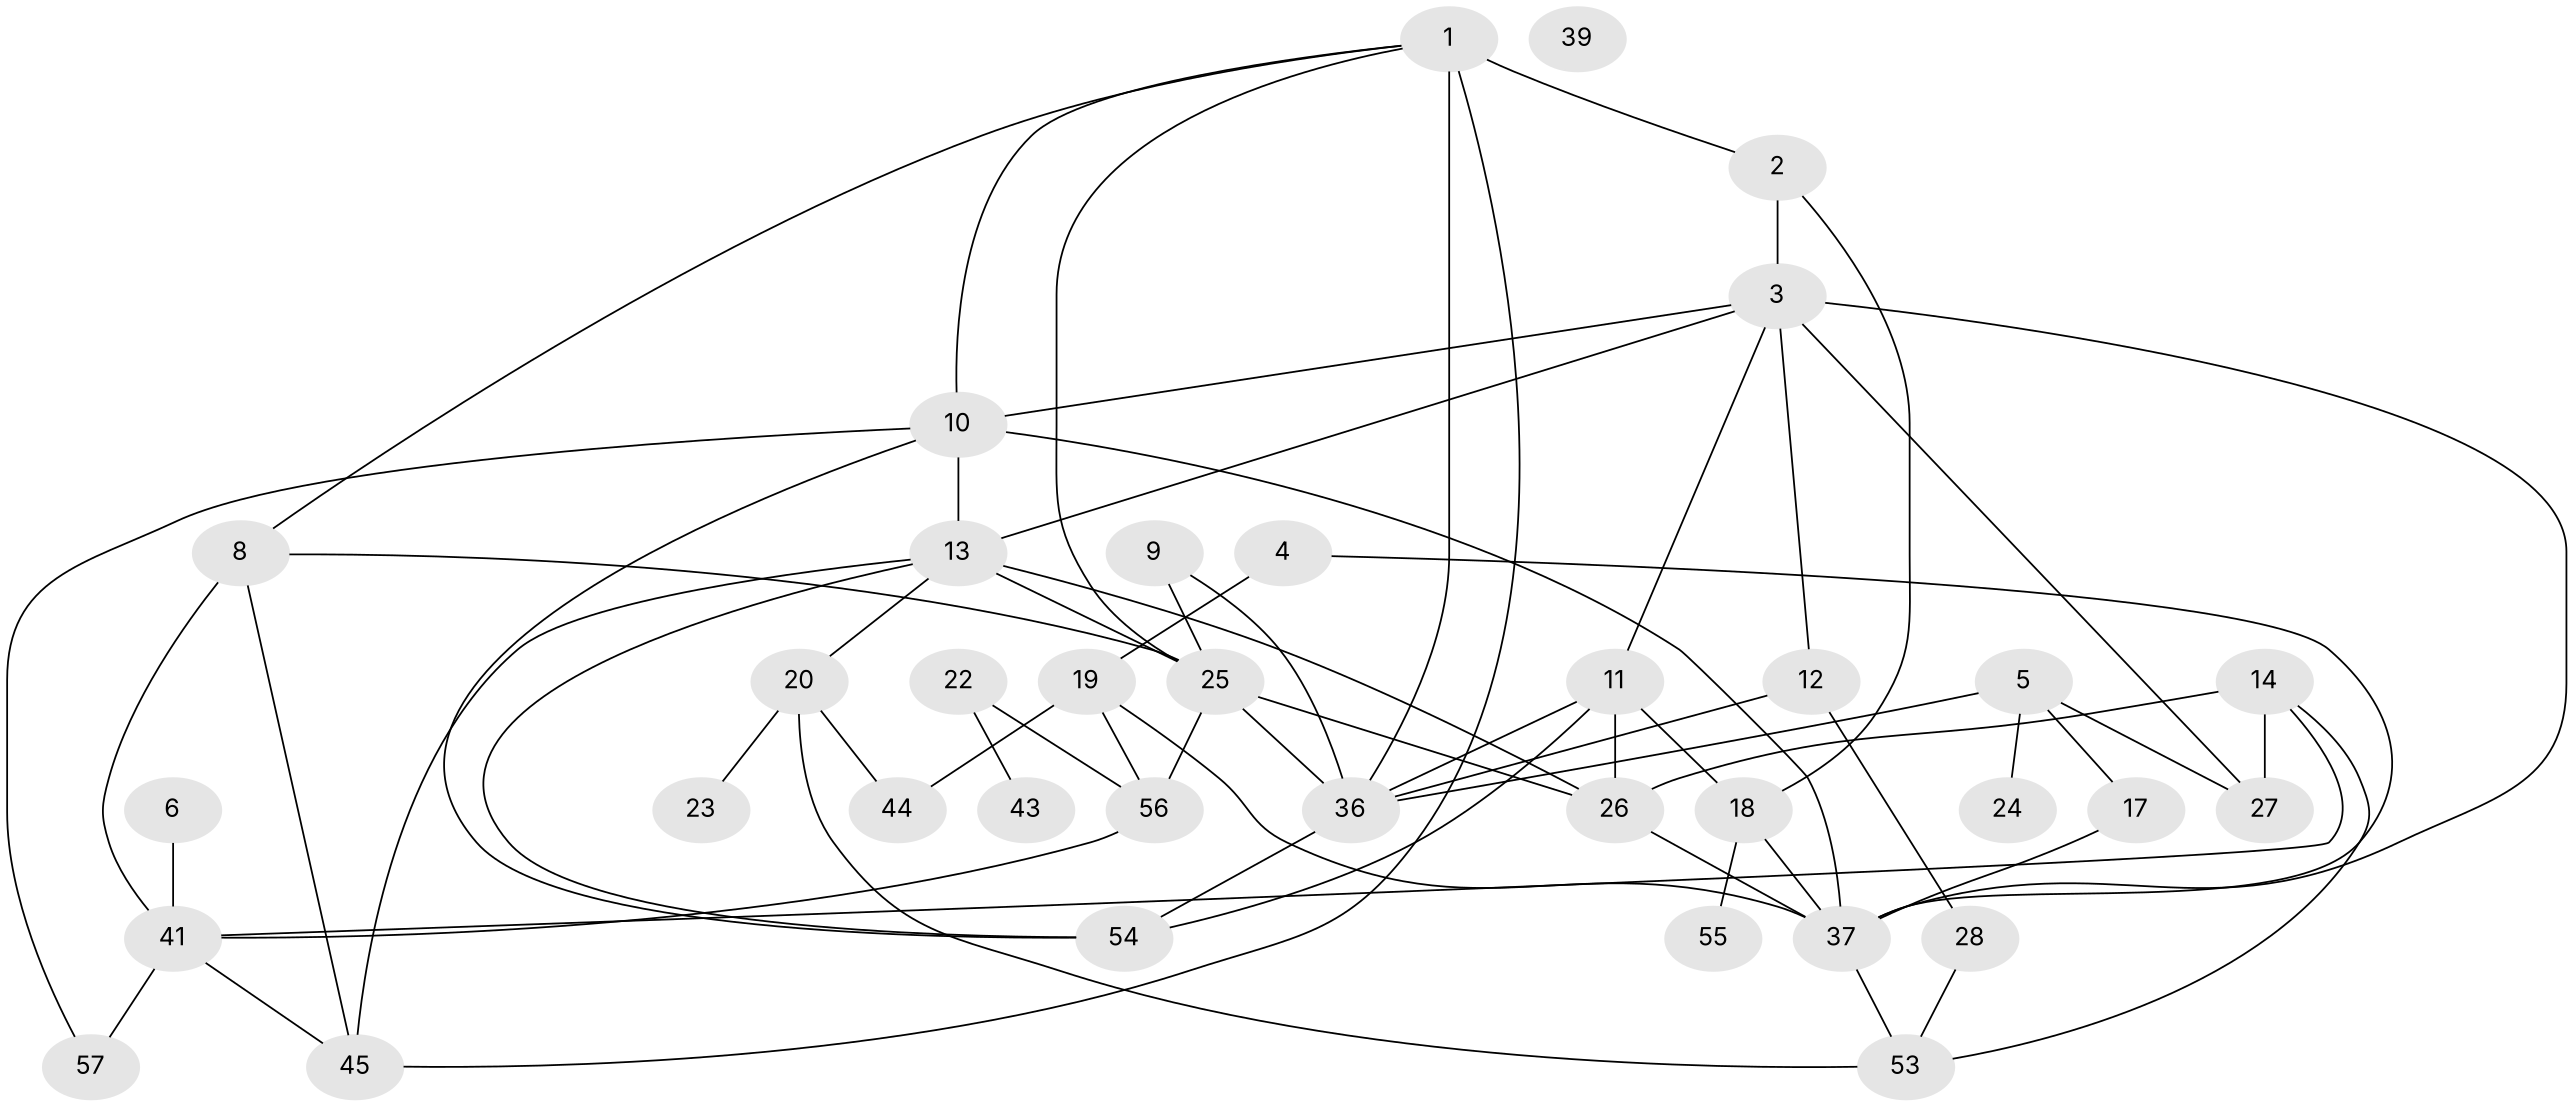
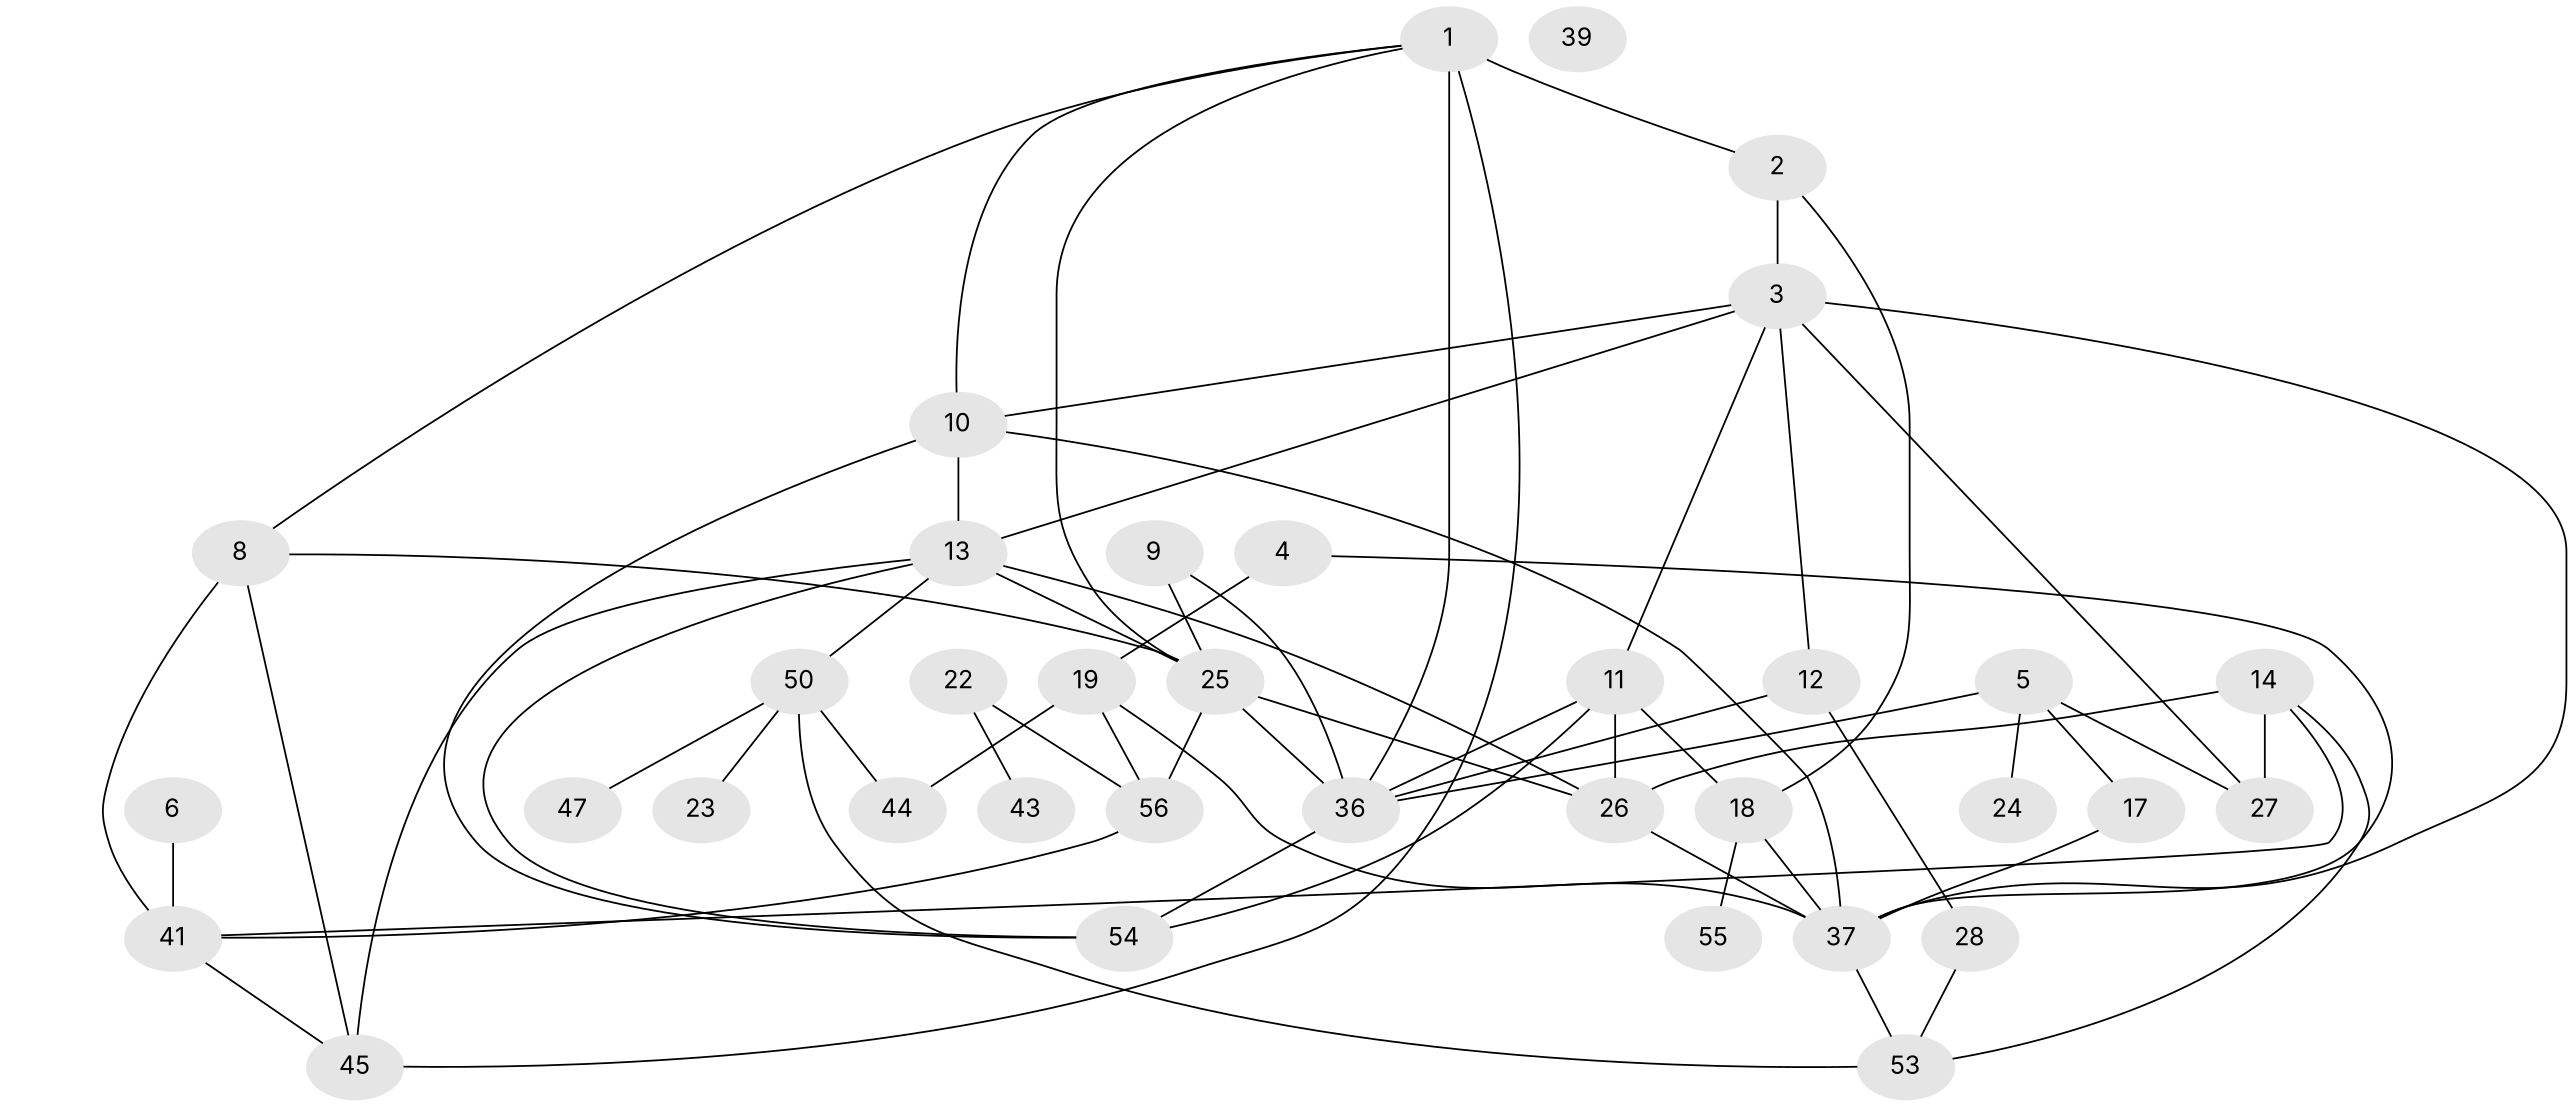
(800, 682) -> (800, 682)
none -> (573, 810)
(91, 1067) -> none
